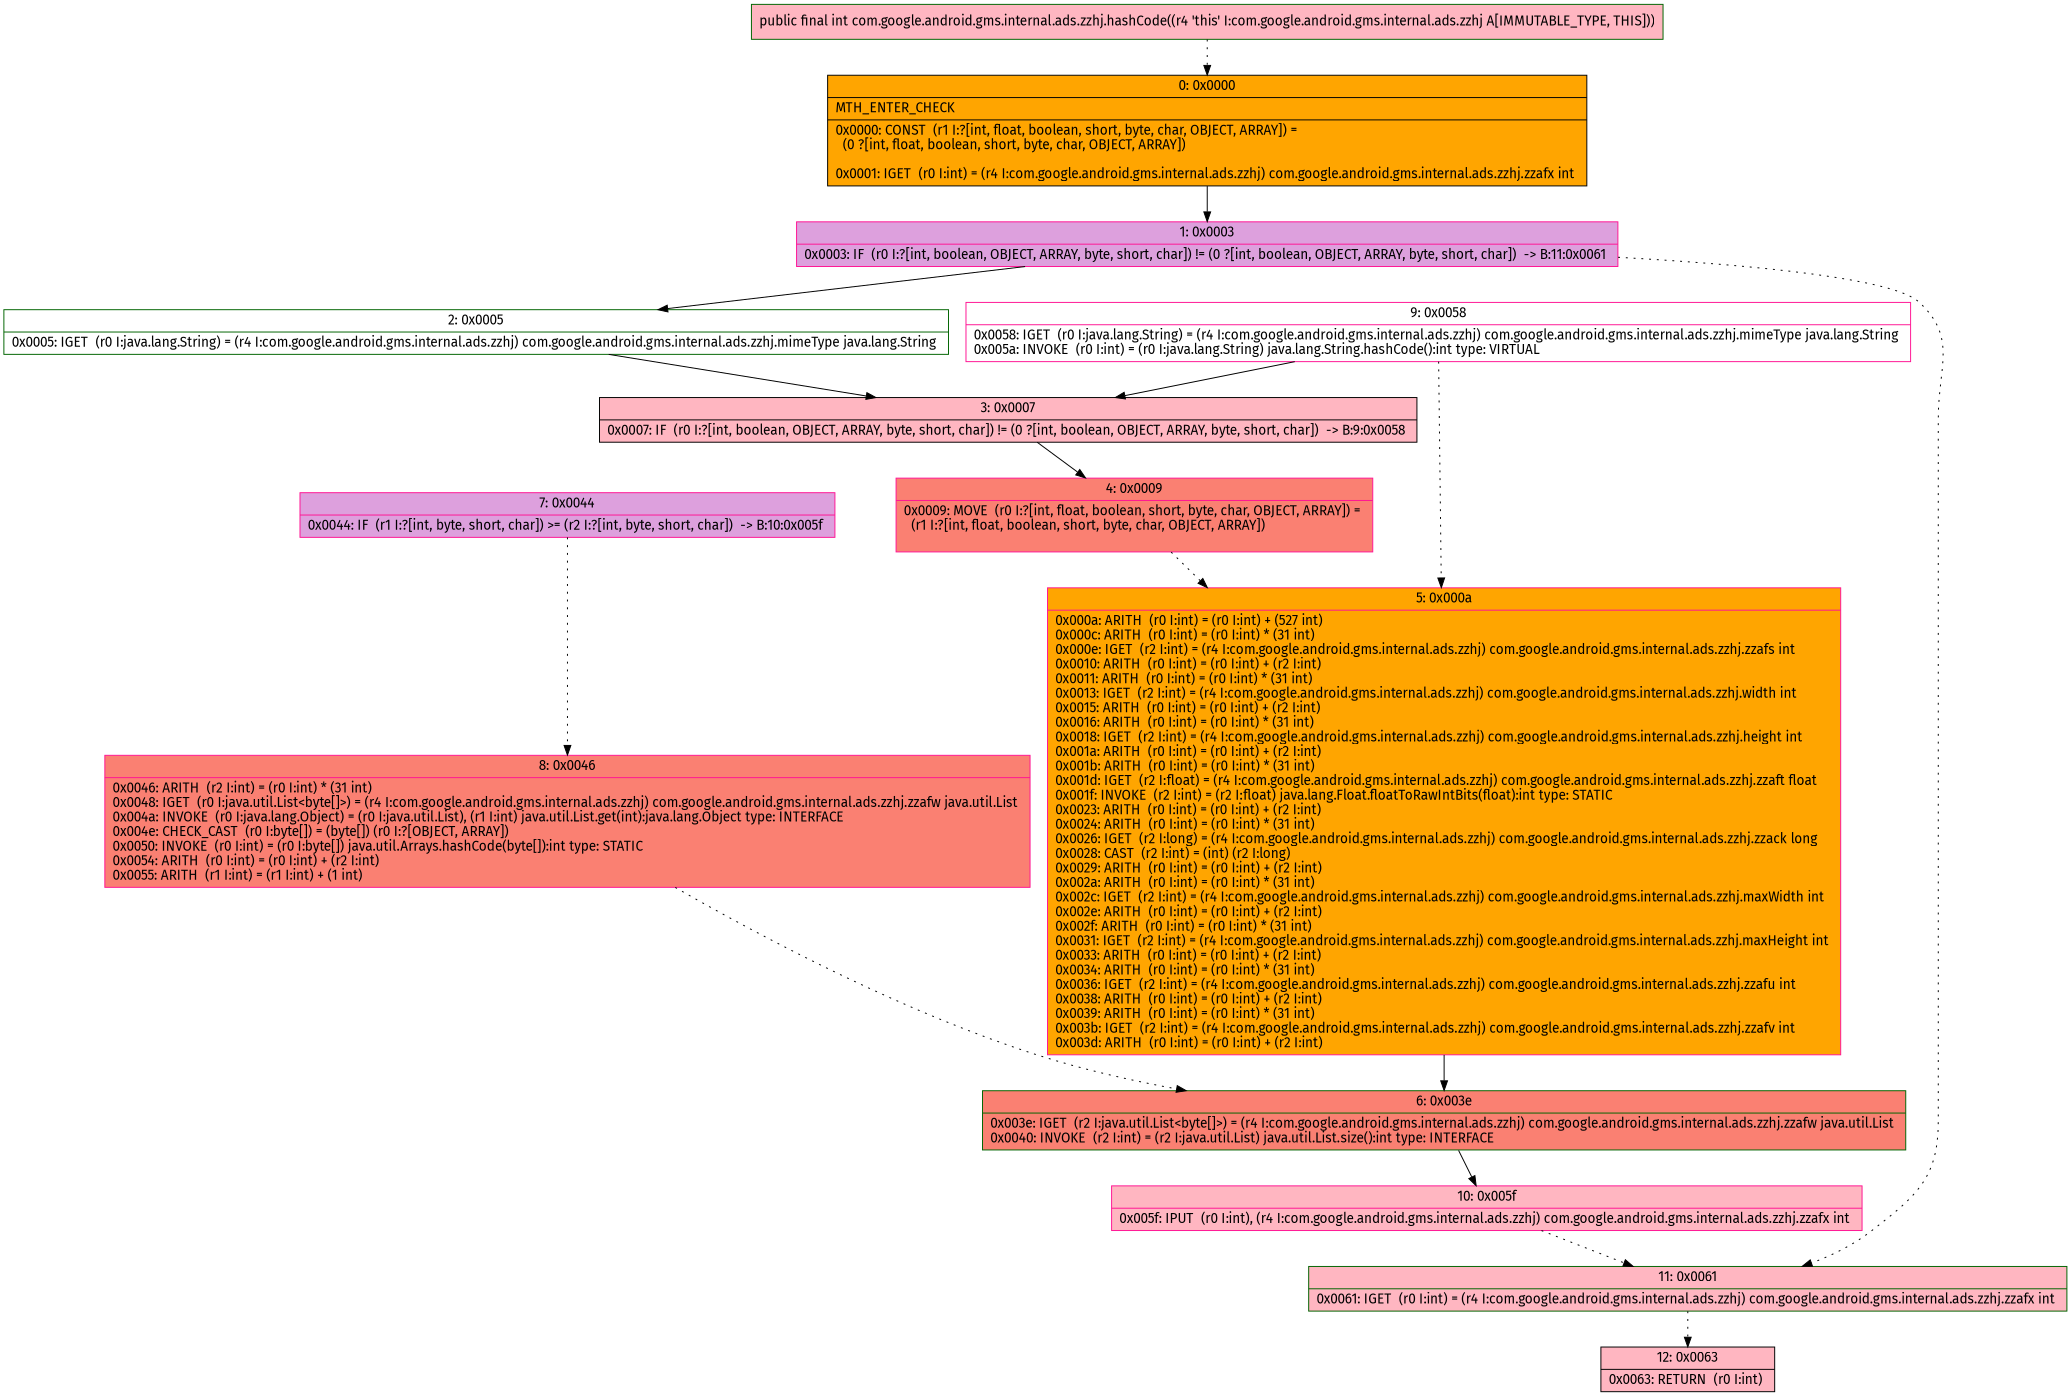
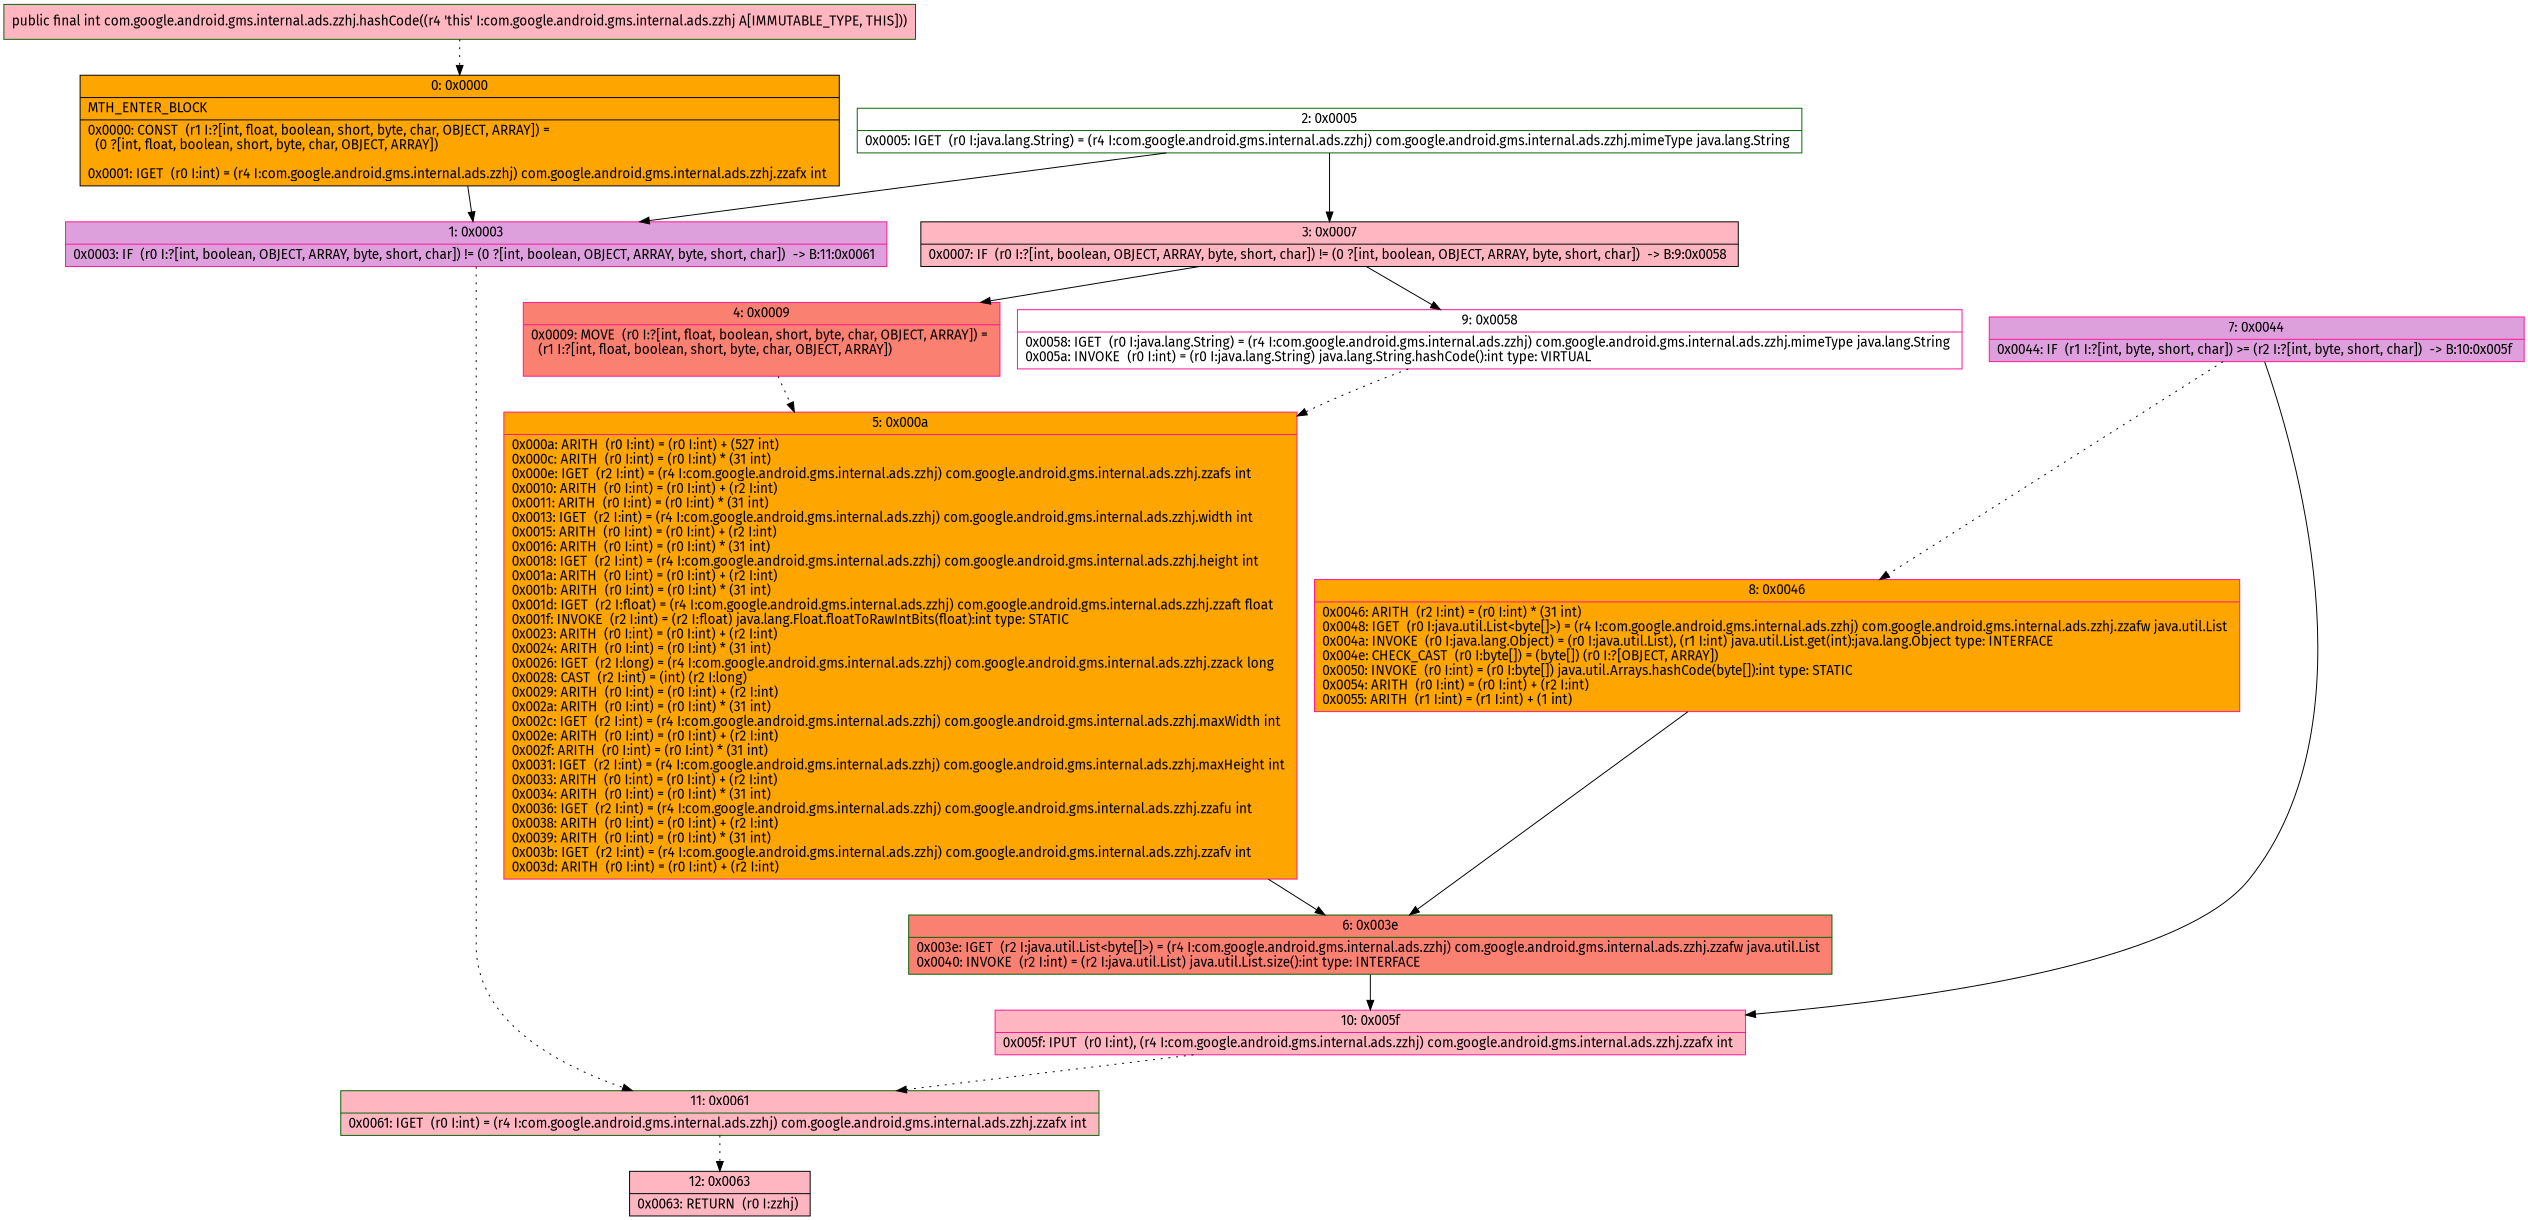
(896, 108) -> (148, 108)
(846, 288) -> (908, 187)
(1210, 379) -> (1399, 286)
(567, 821) -> (1777, 646)
none -> (2254, 872)
(918, 1010) -> (1553, 810)
(1688, 1380) -> (720, 1204)
